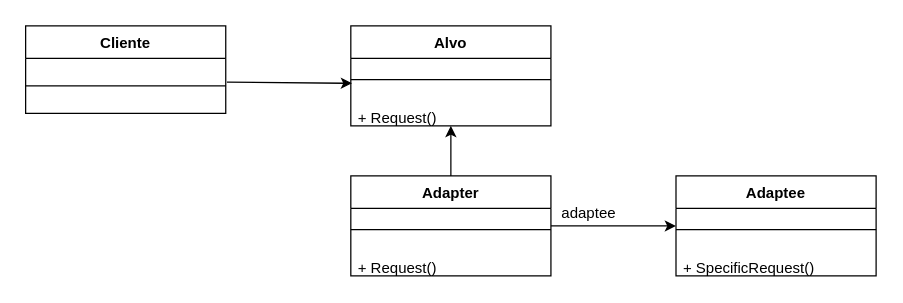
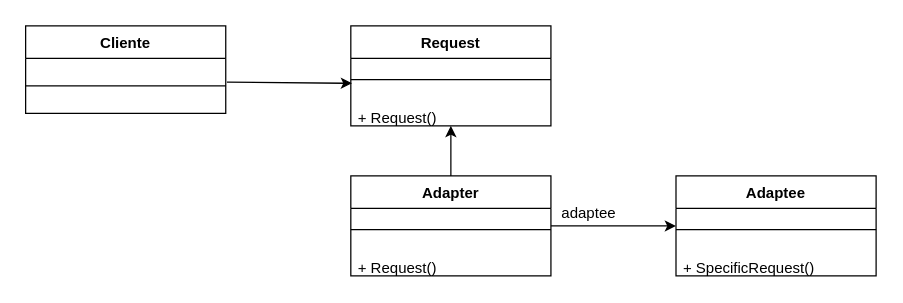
(450, 43) -> (450, 43)
